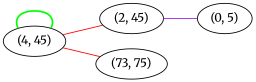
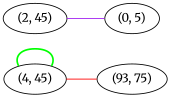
(83, 30) -> none
(132, 64) -> (132, 79)
